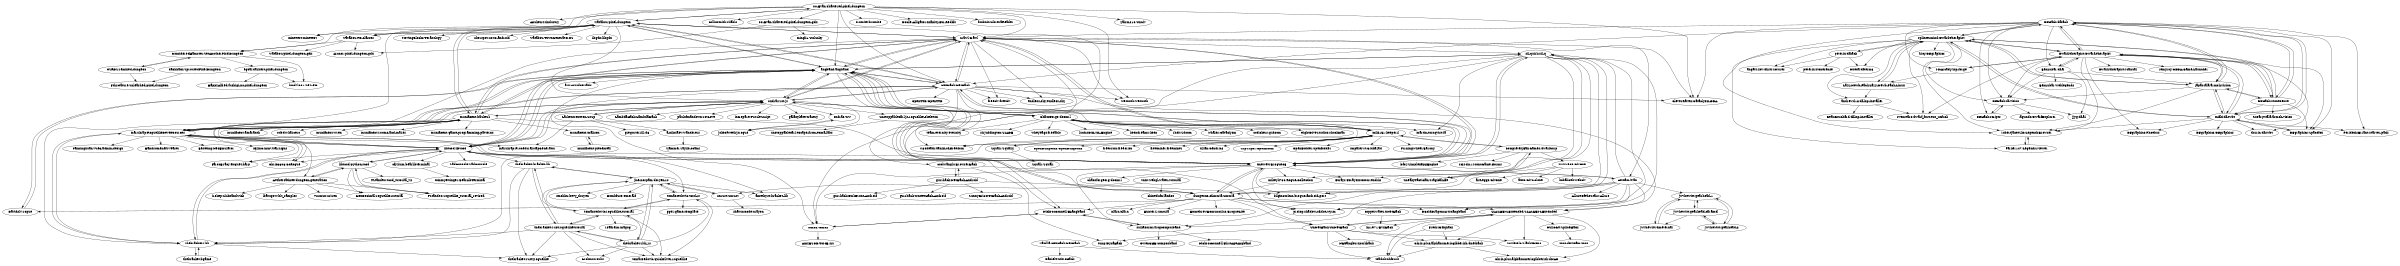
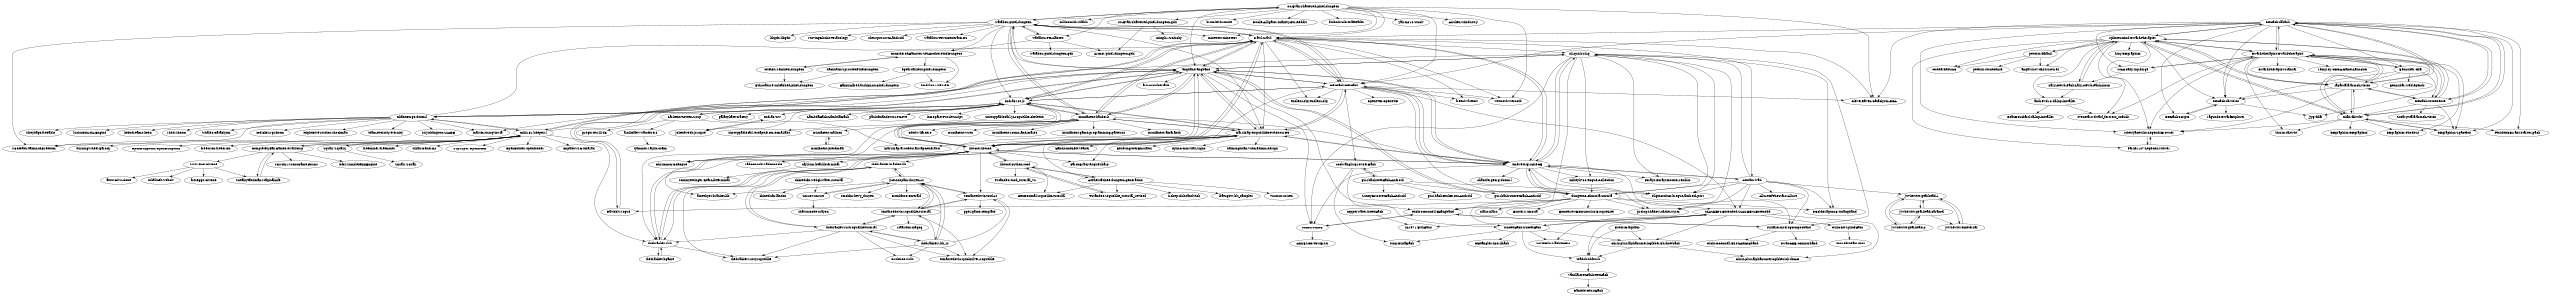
(1161, 180) -> (819, 180)
(1223, 255) -> (1588, 266)
